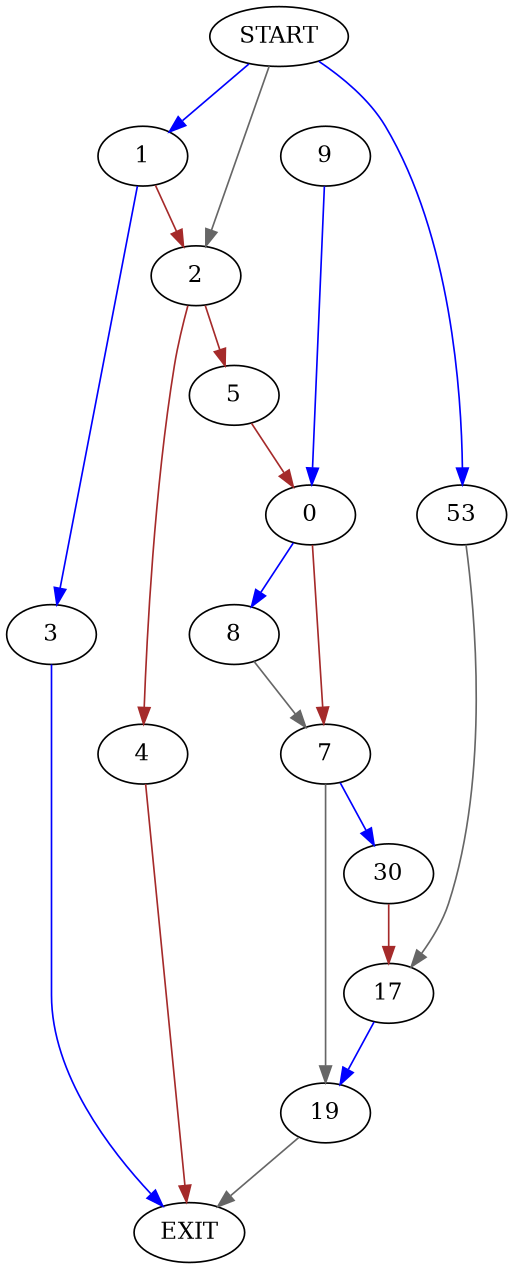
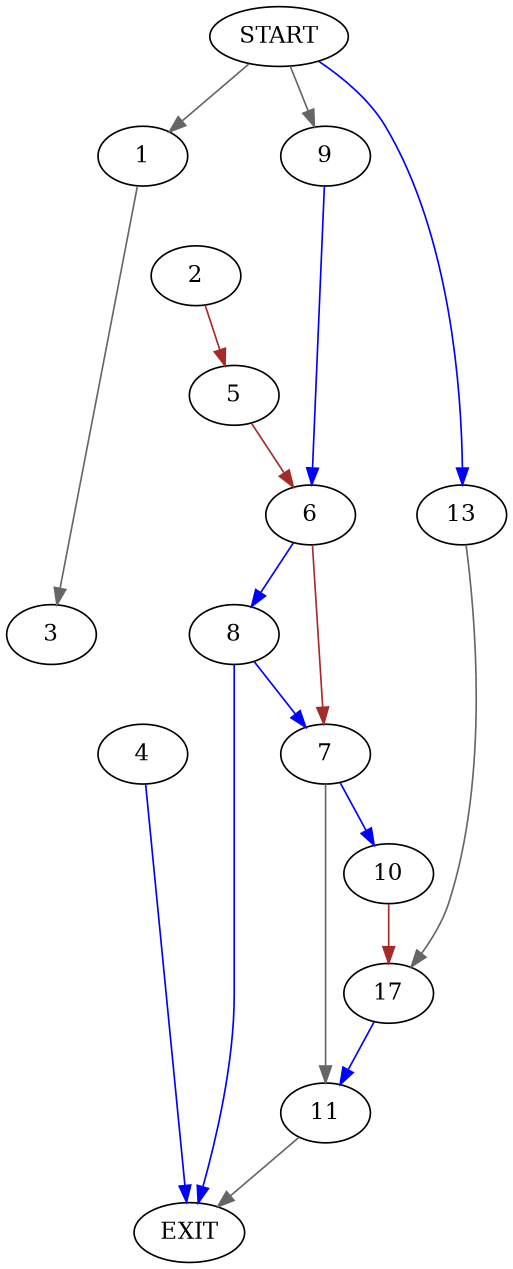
(216, 92) -> (216, 92)
(240, 148) -> (299, 89)
(166, 208) -> none
(99, 387) -> (99, 387)
(157, 505) -> none
(311, 515) -> (311, 515)
(462, 515) -> (462, 515)
(275, 688) -> (275, 688)
(389, 874) -> (389, 874)
(51, 943) -> (234, 927)
(165, 985) -> (165, 985)
(326, 1113) -> (326, 1113)
